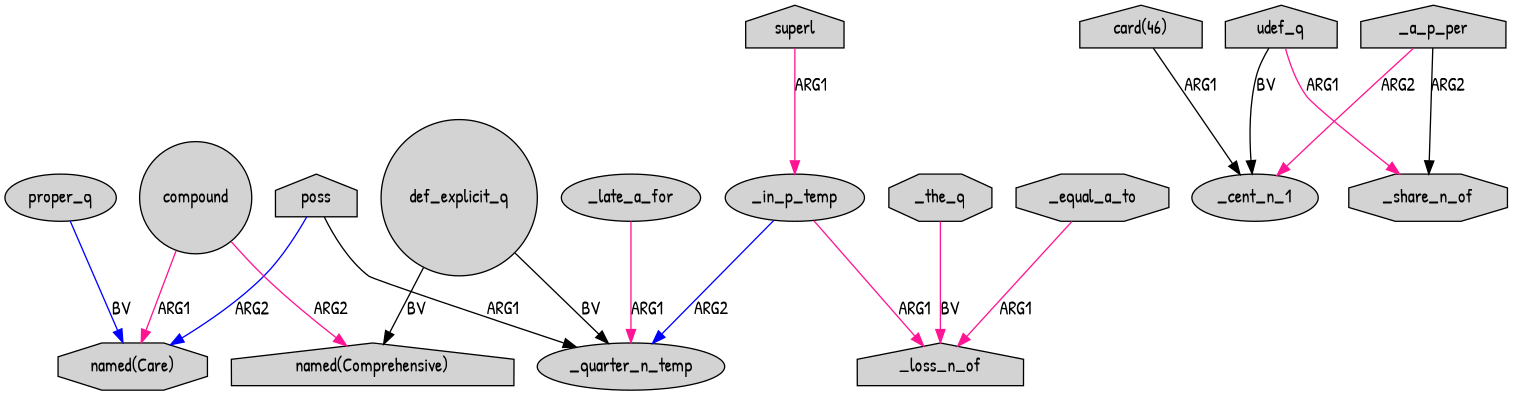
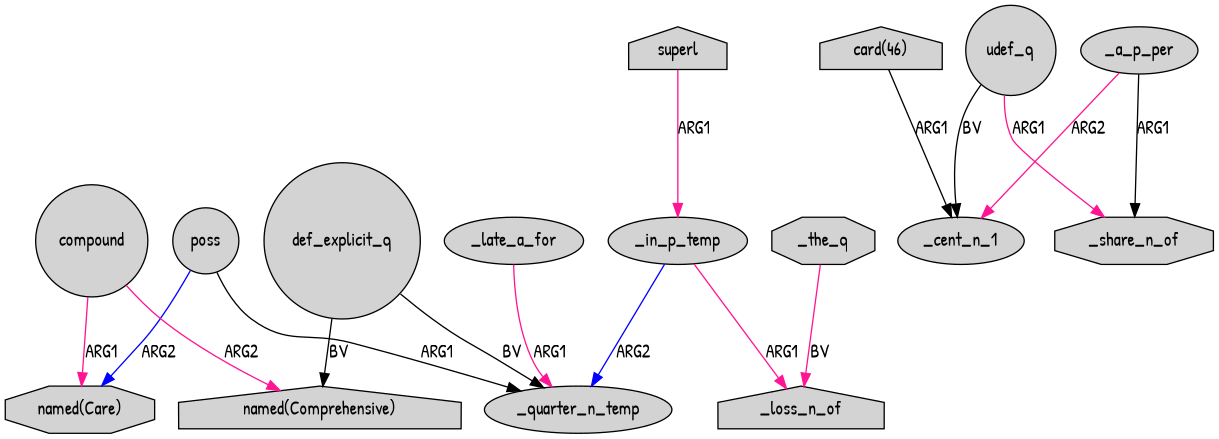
(1281, 29) -> (1011, 50)
(1433, 29) -> (1139, 50)
(1448, 86) -> (1153, 129)
(61, 198) -> none
(316, 198) -> (206, 241)
(1092, 198) -> none
